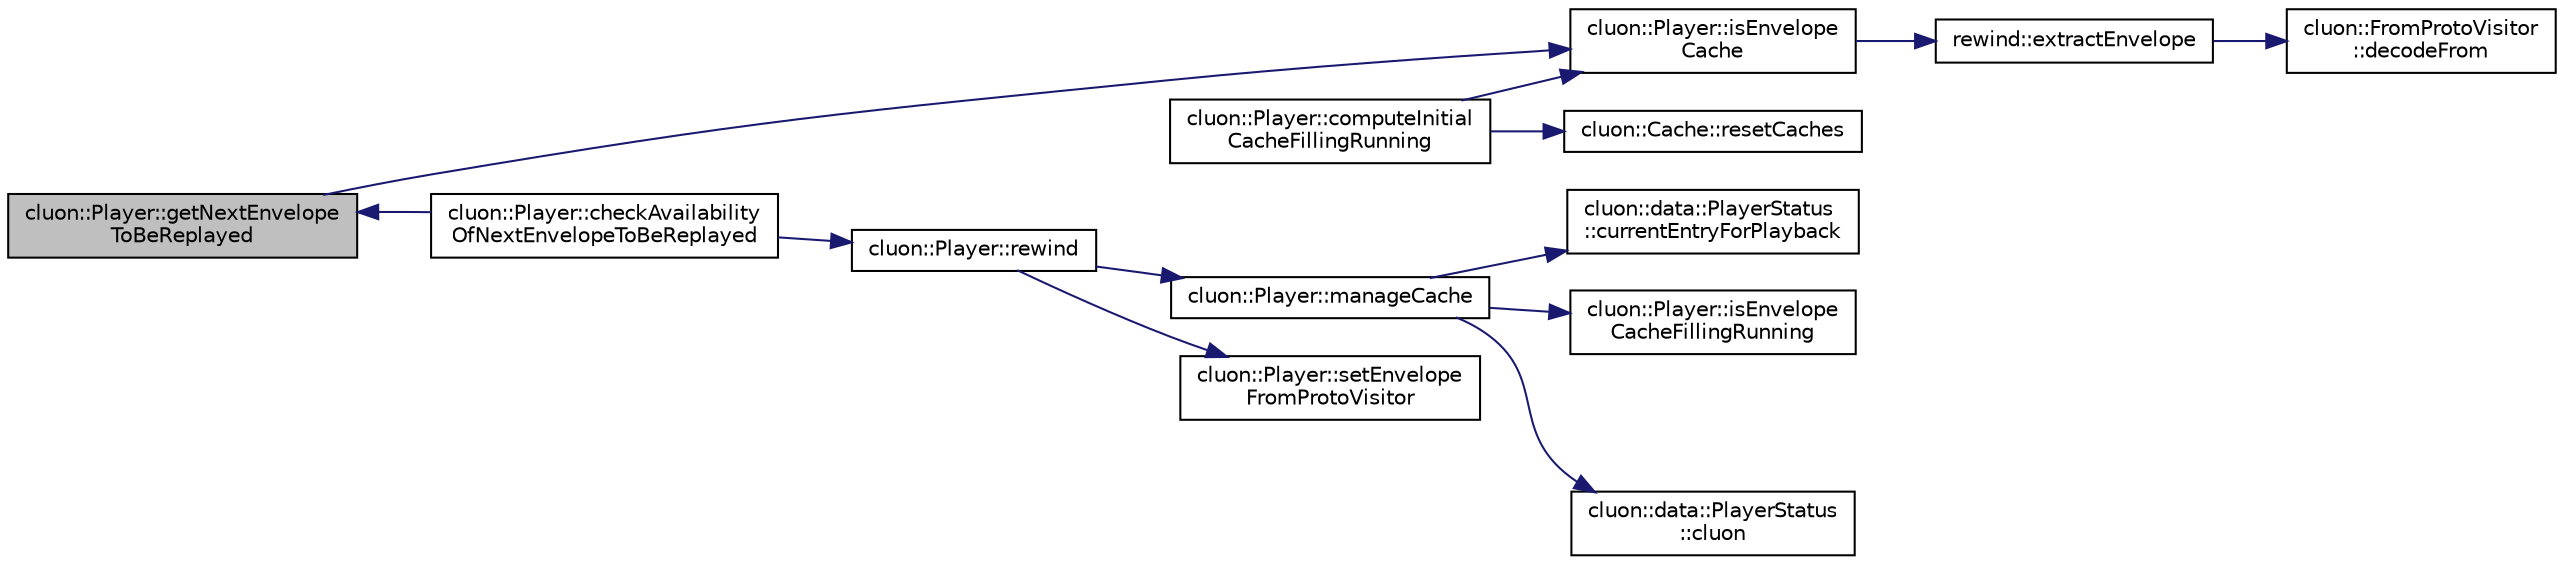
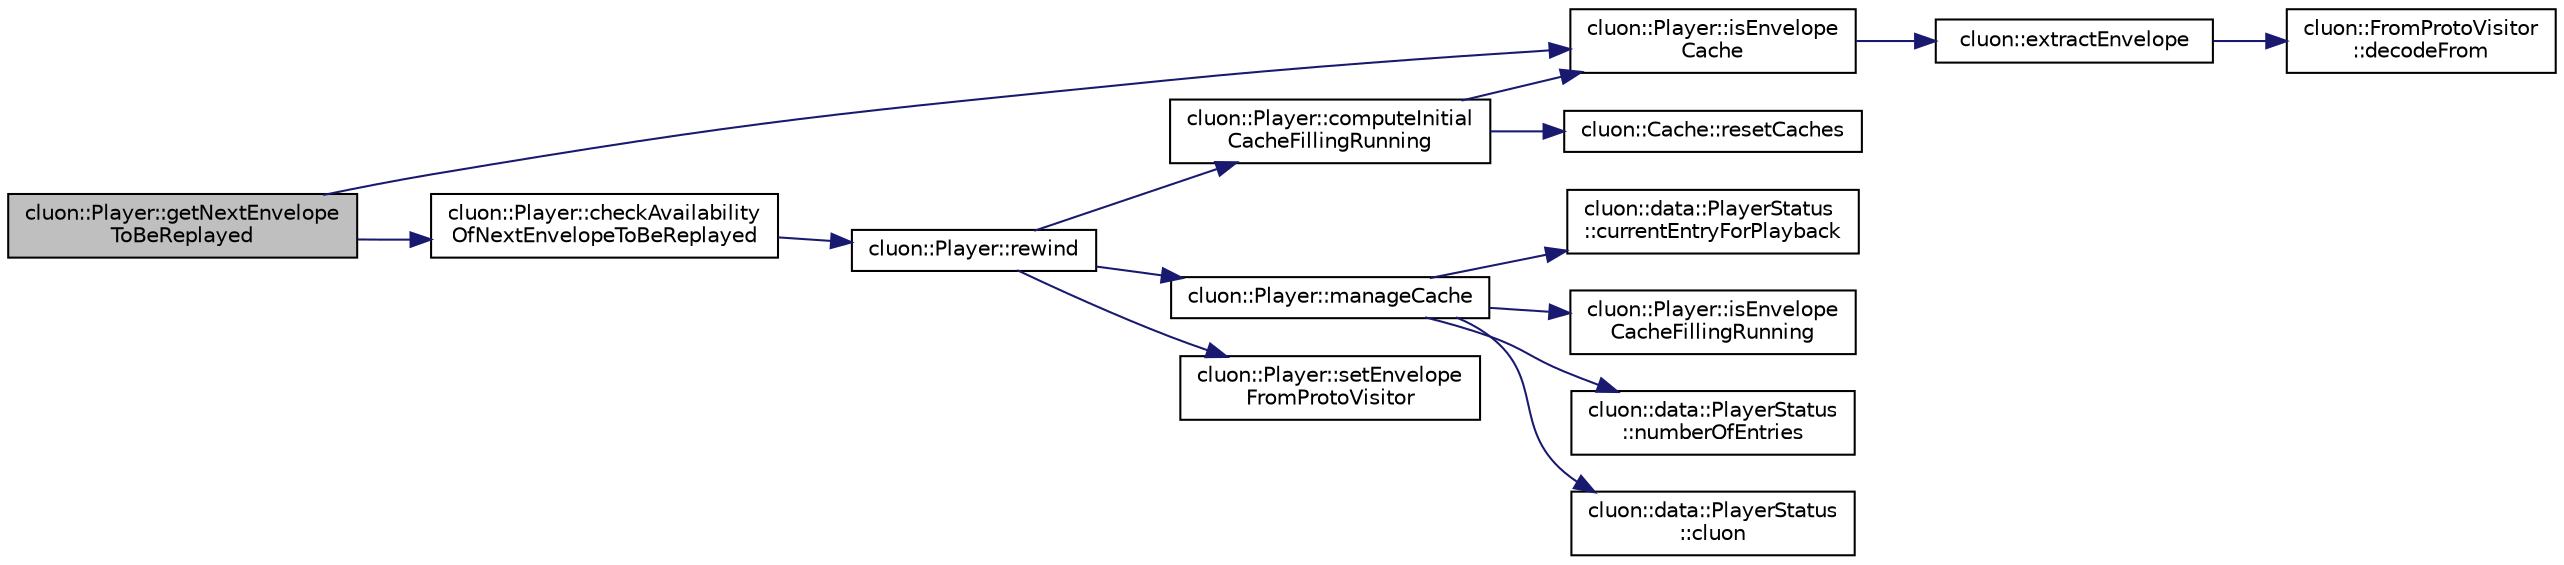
(2074, 41) -> (2074, 41)
none -> (1126, 200)
(405, 212) -> (384, 240)
none -> (1713, 423)
